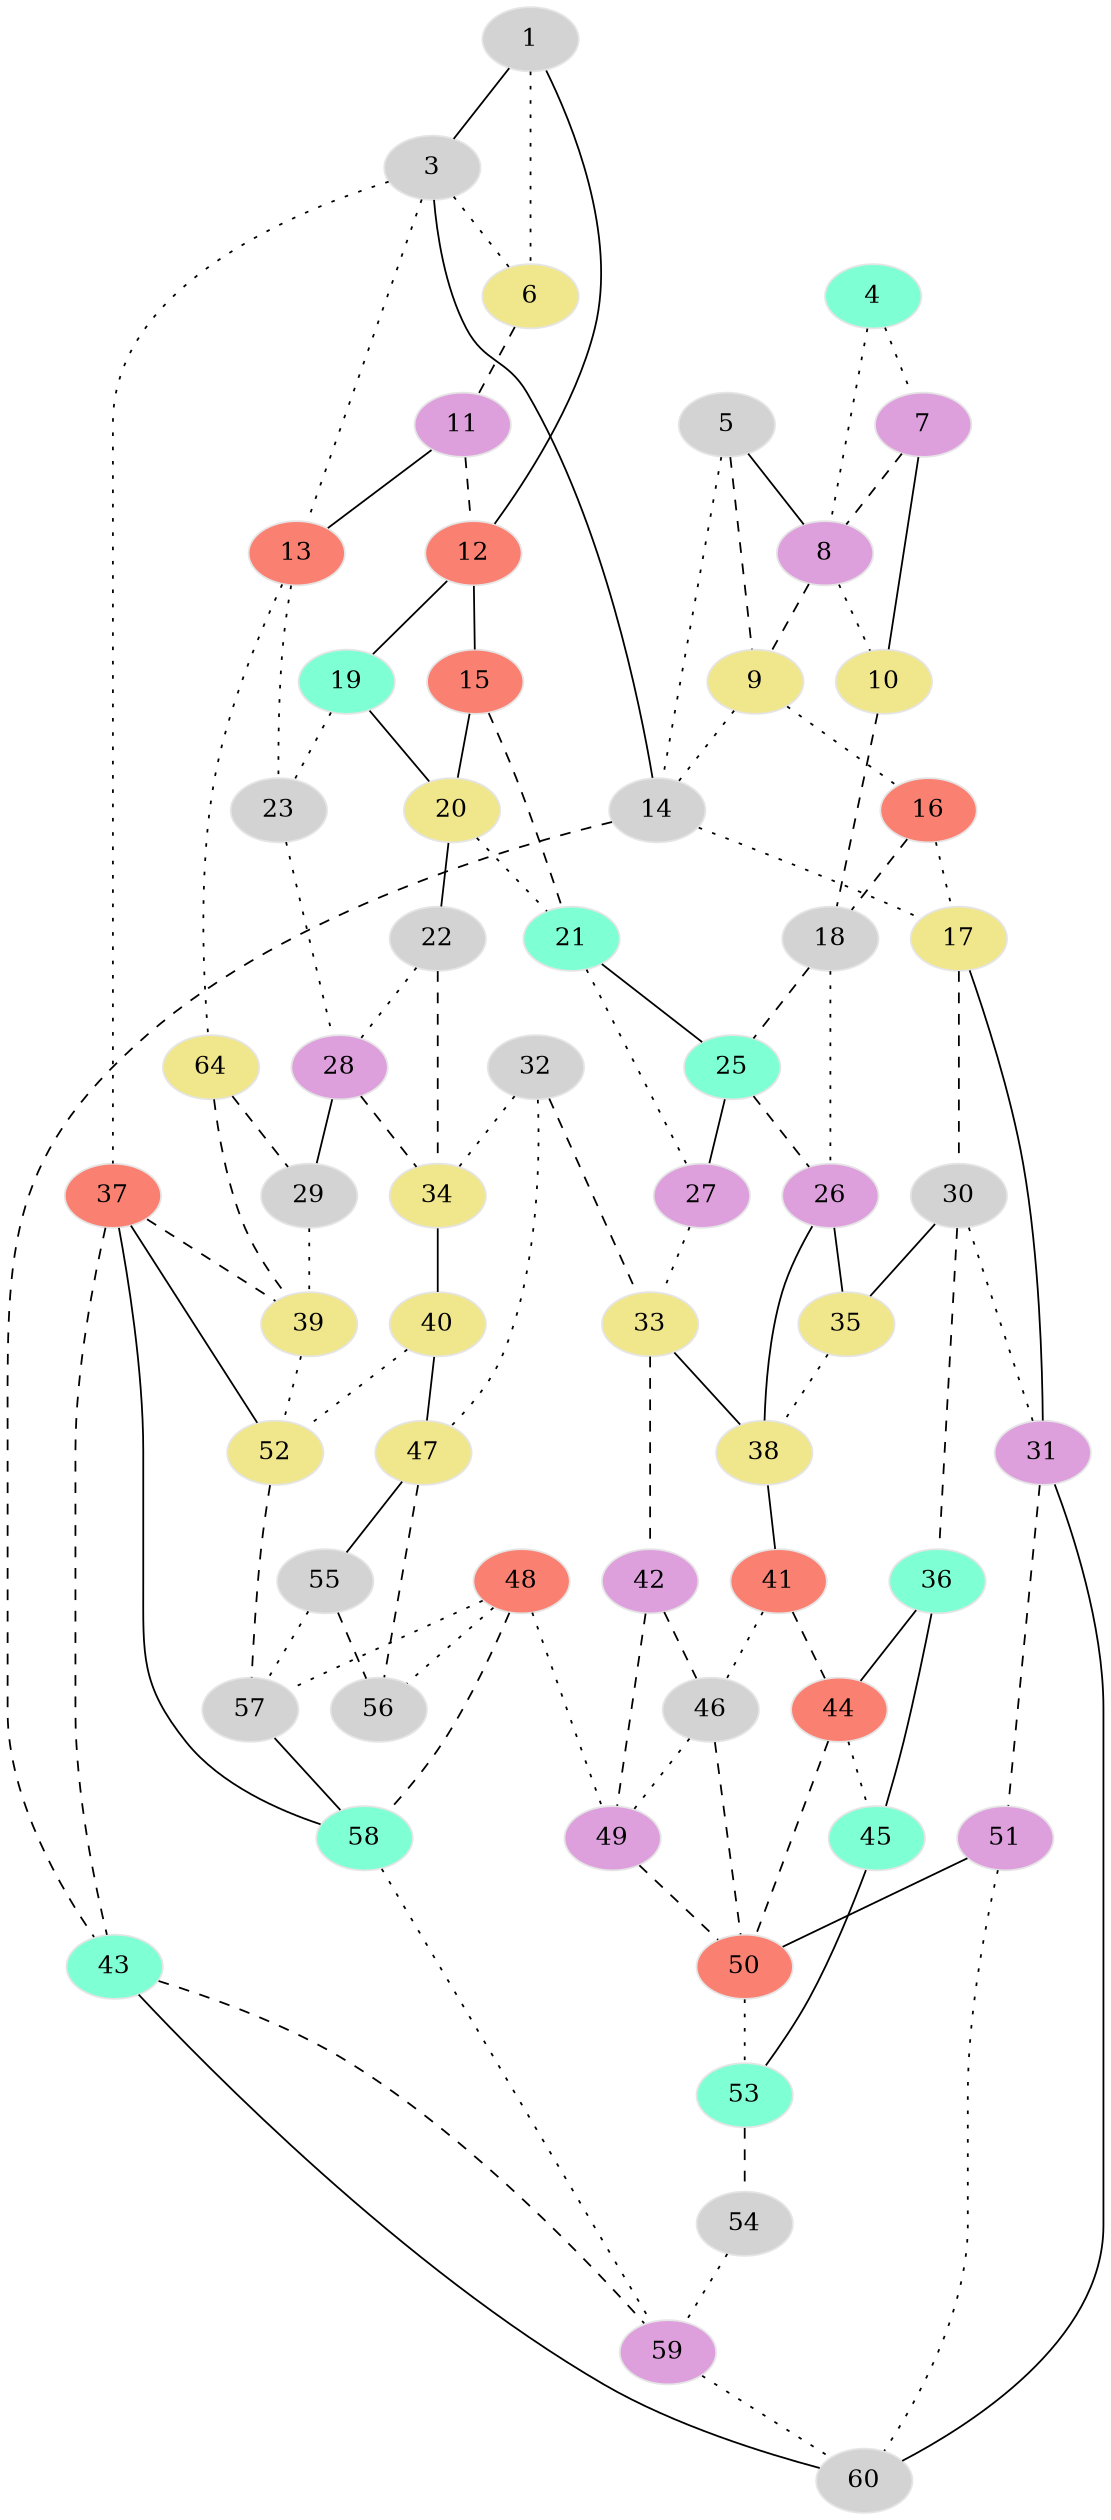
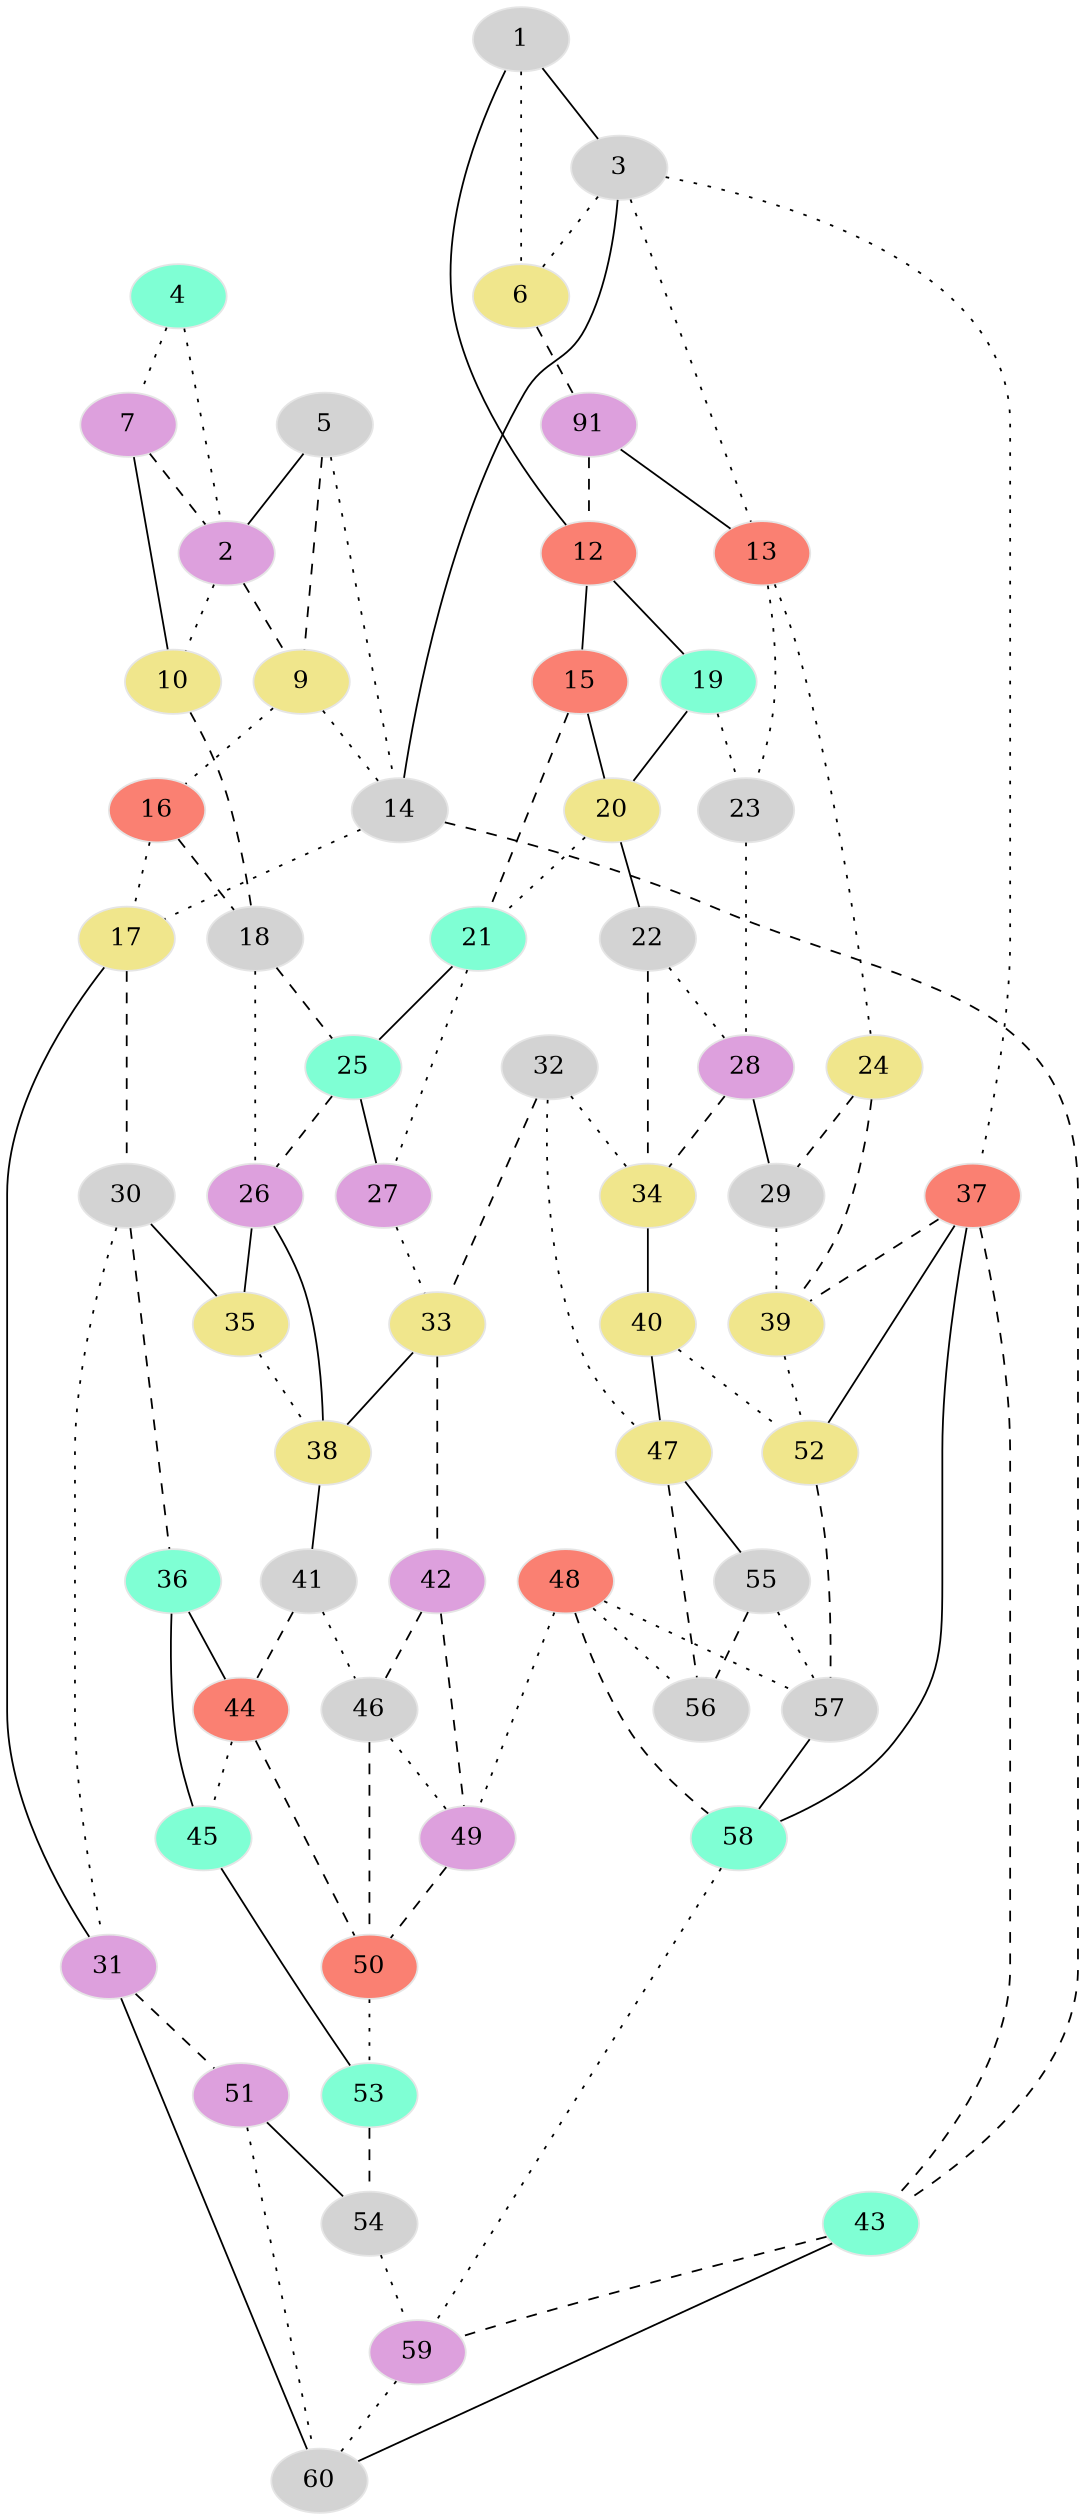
(463, 425) -> (589, 425)
(825, 553) -> (227, 553)
(211, 1067) -> (875, 1067)
(779, 1581) -> (309, 1581)
(875, 1903) -> (305, 2159)
